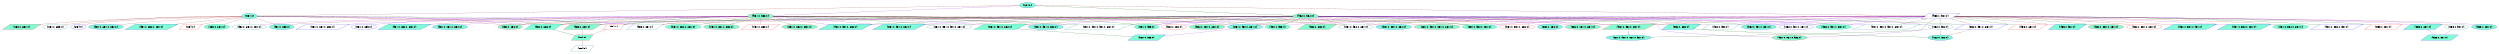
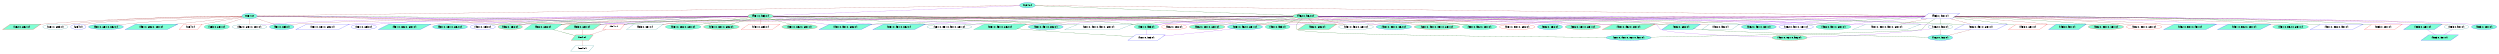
none -> (483, 27)
(1629, 32) -> (1445, 36)
(1147, 38) -> (1147, 38)
